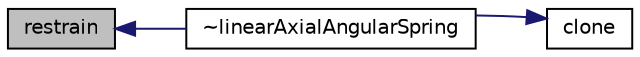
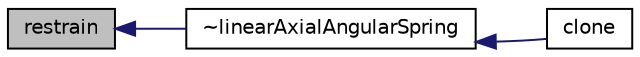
(501, 16) -> (521, 41)
